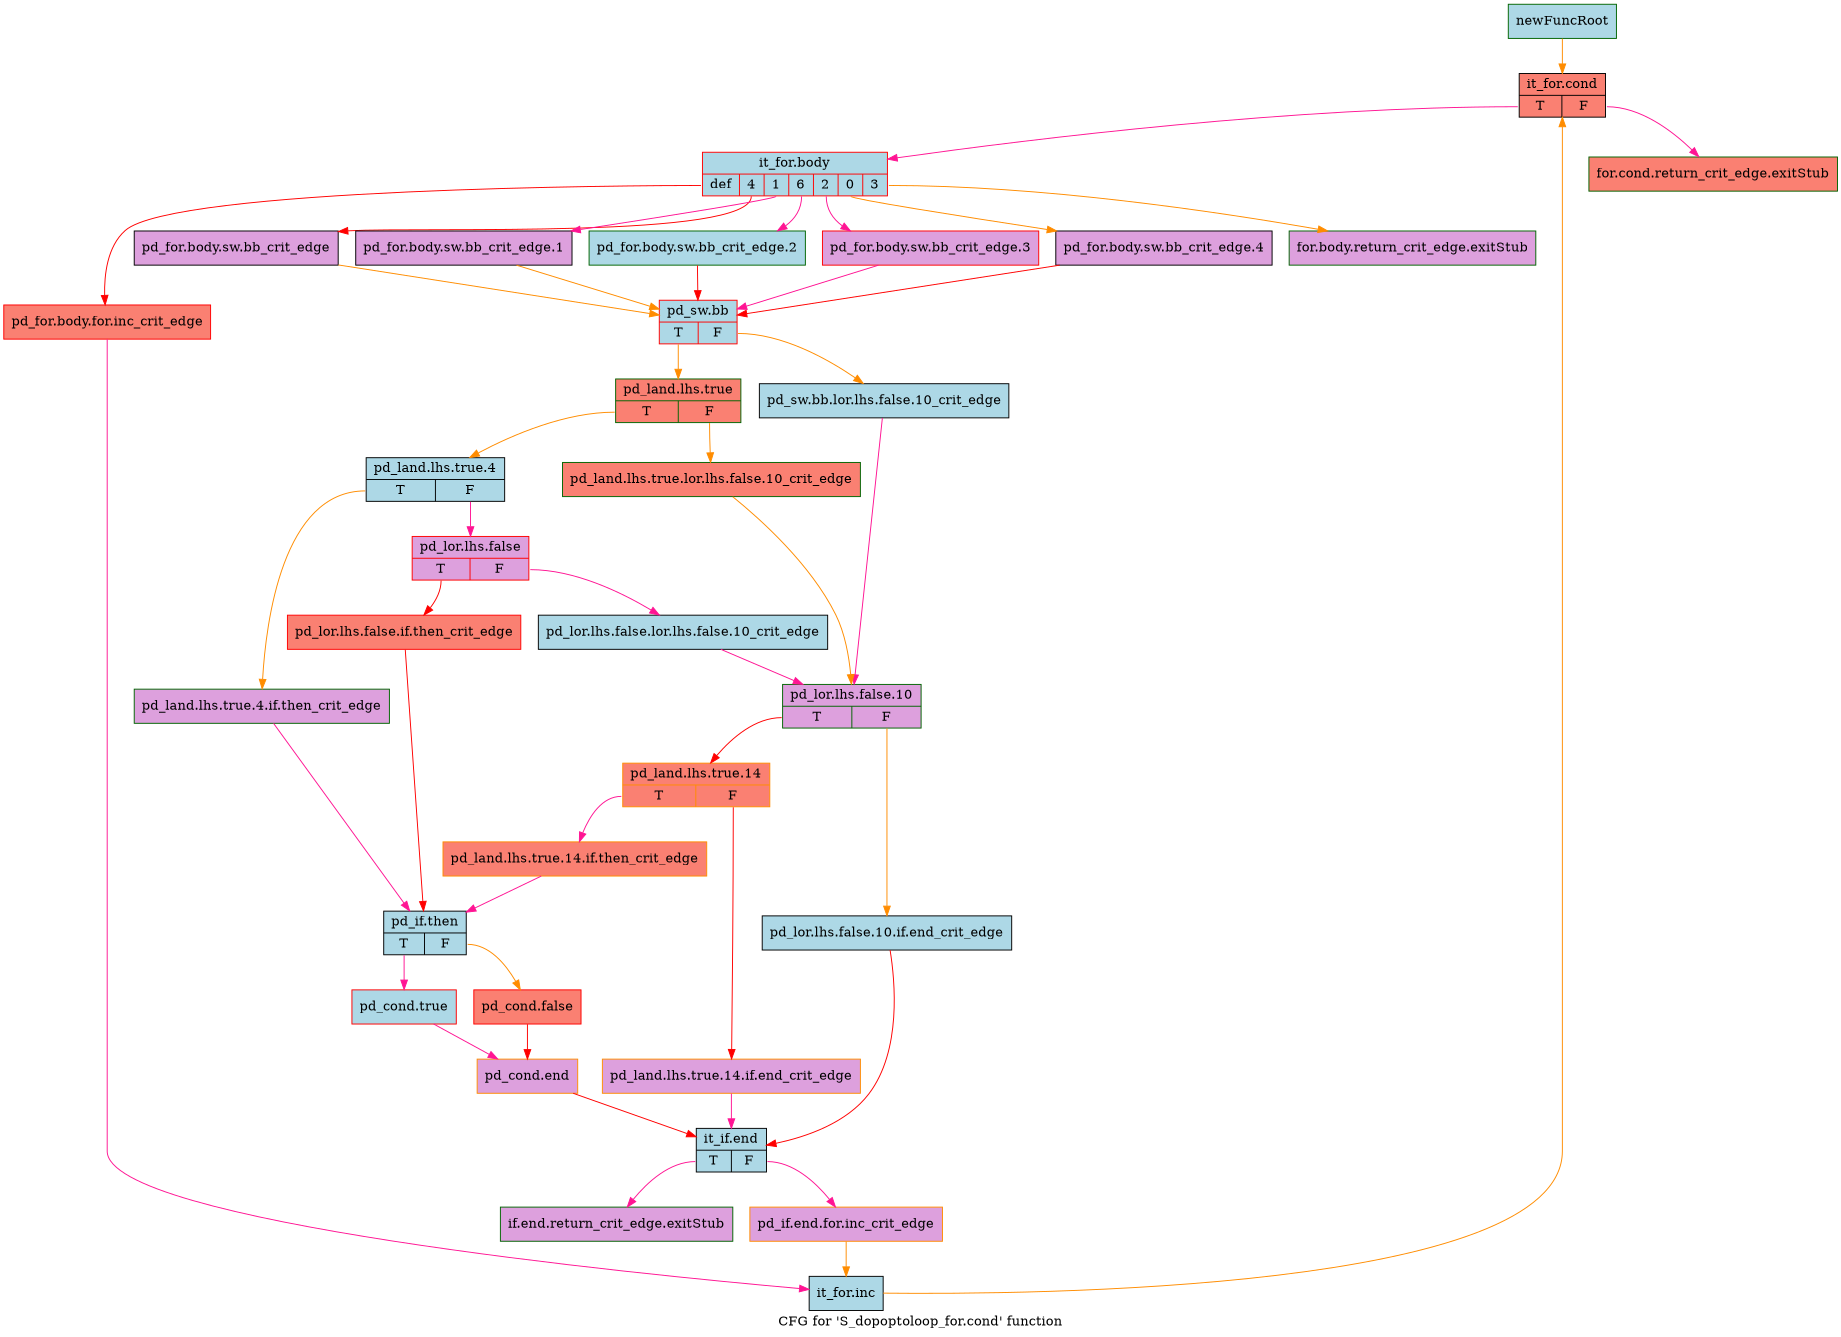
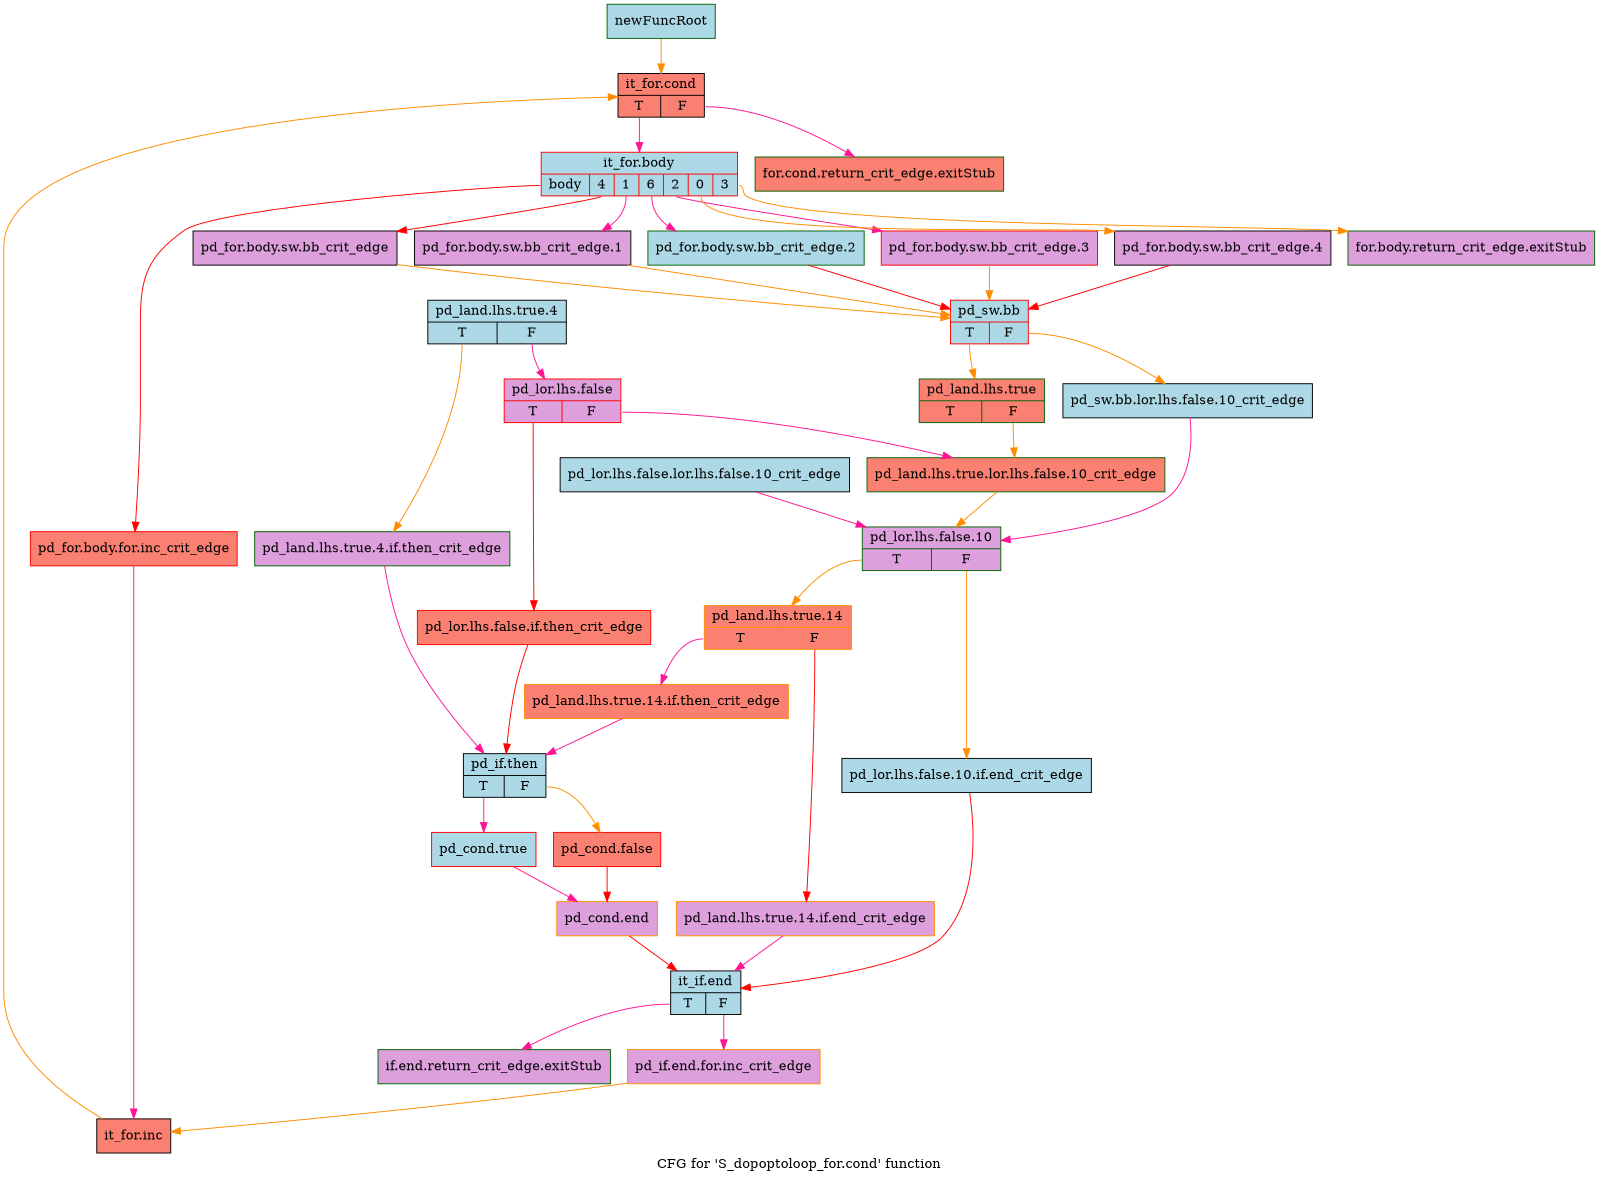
(721, 185) -> (565, 185)
(812, 286) -> (989, 278)
(544, 425) -> none
(593, 582) -> (784, 425)
(745, 730) -> (826, 572)
(846, 1293) -> (134, 1136)
